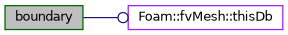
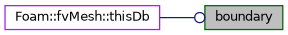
(101, 18) -> (177, 18)
